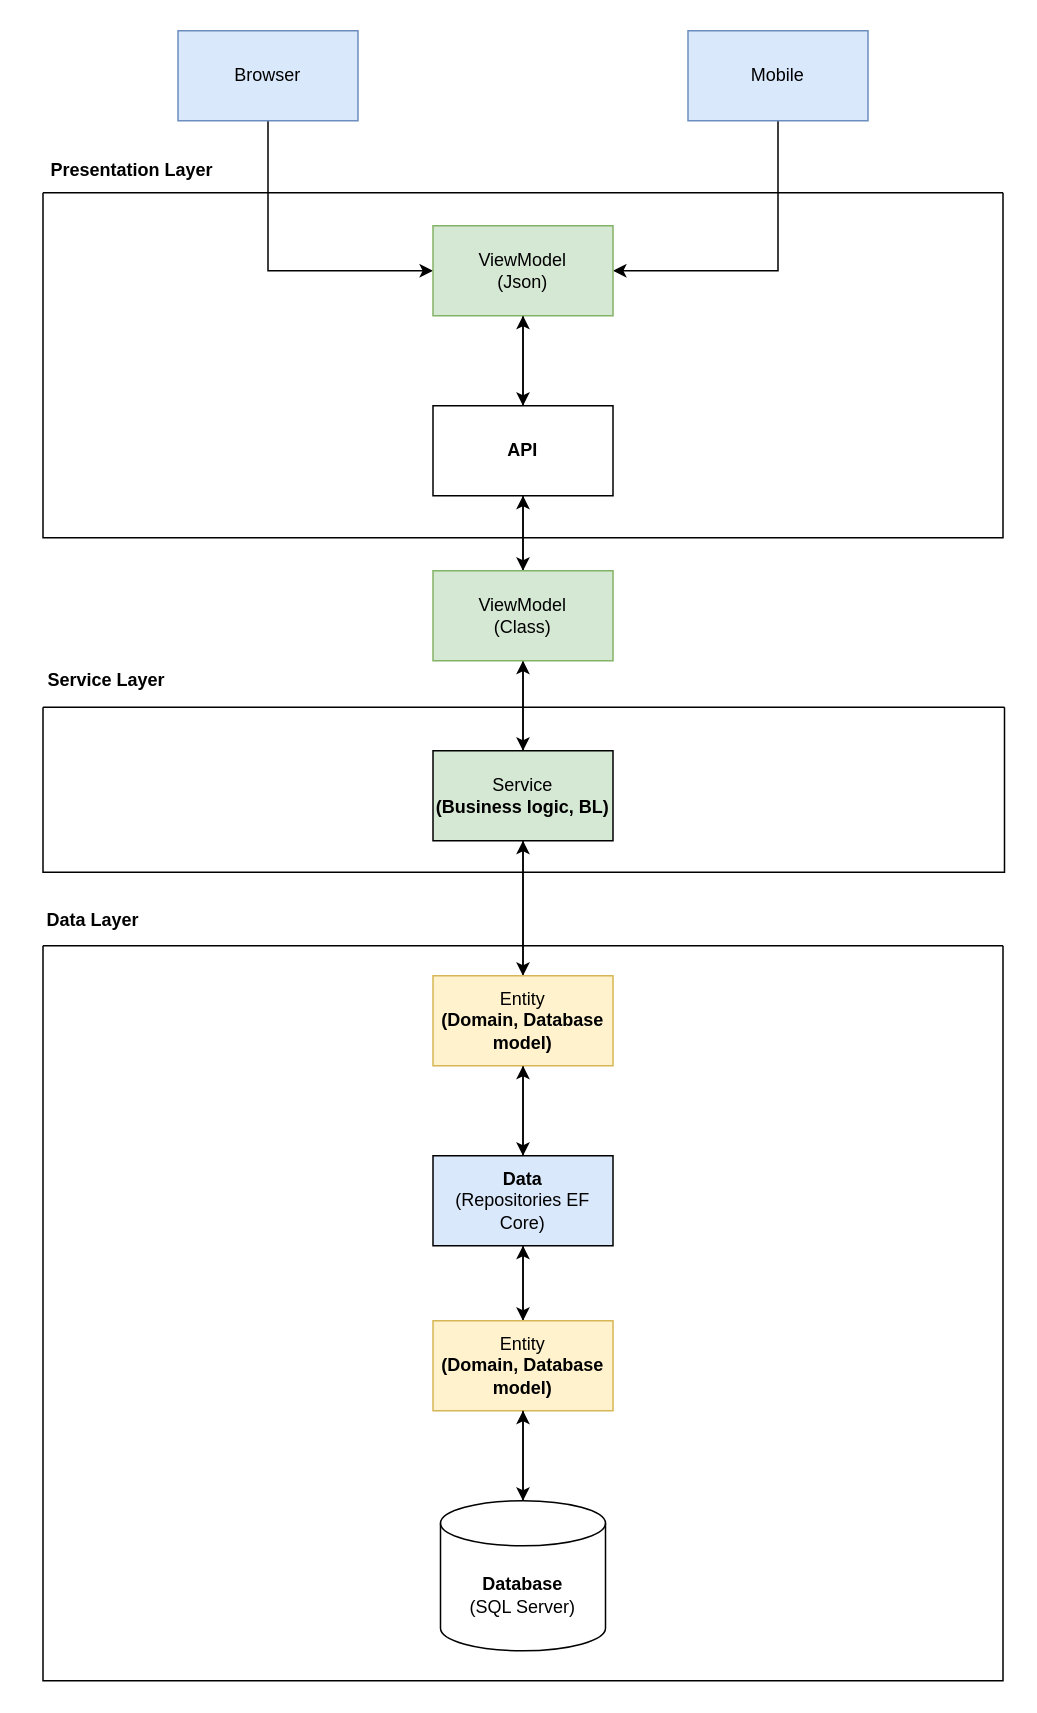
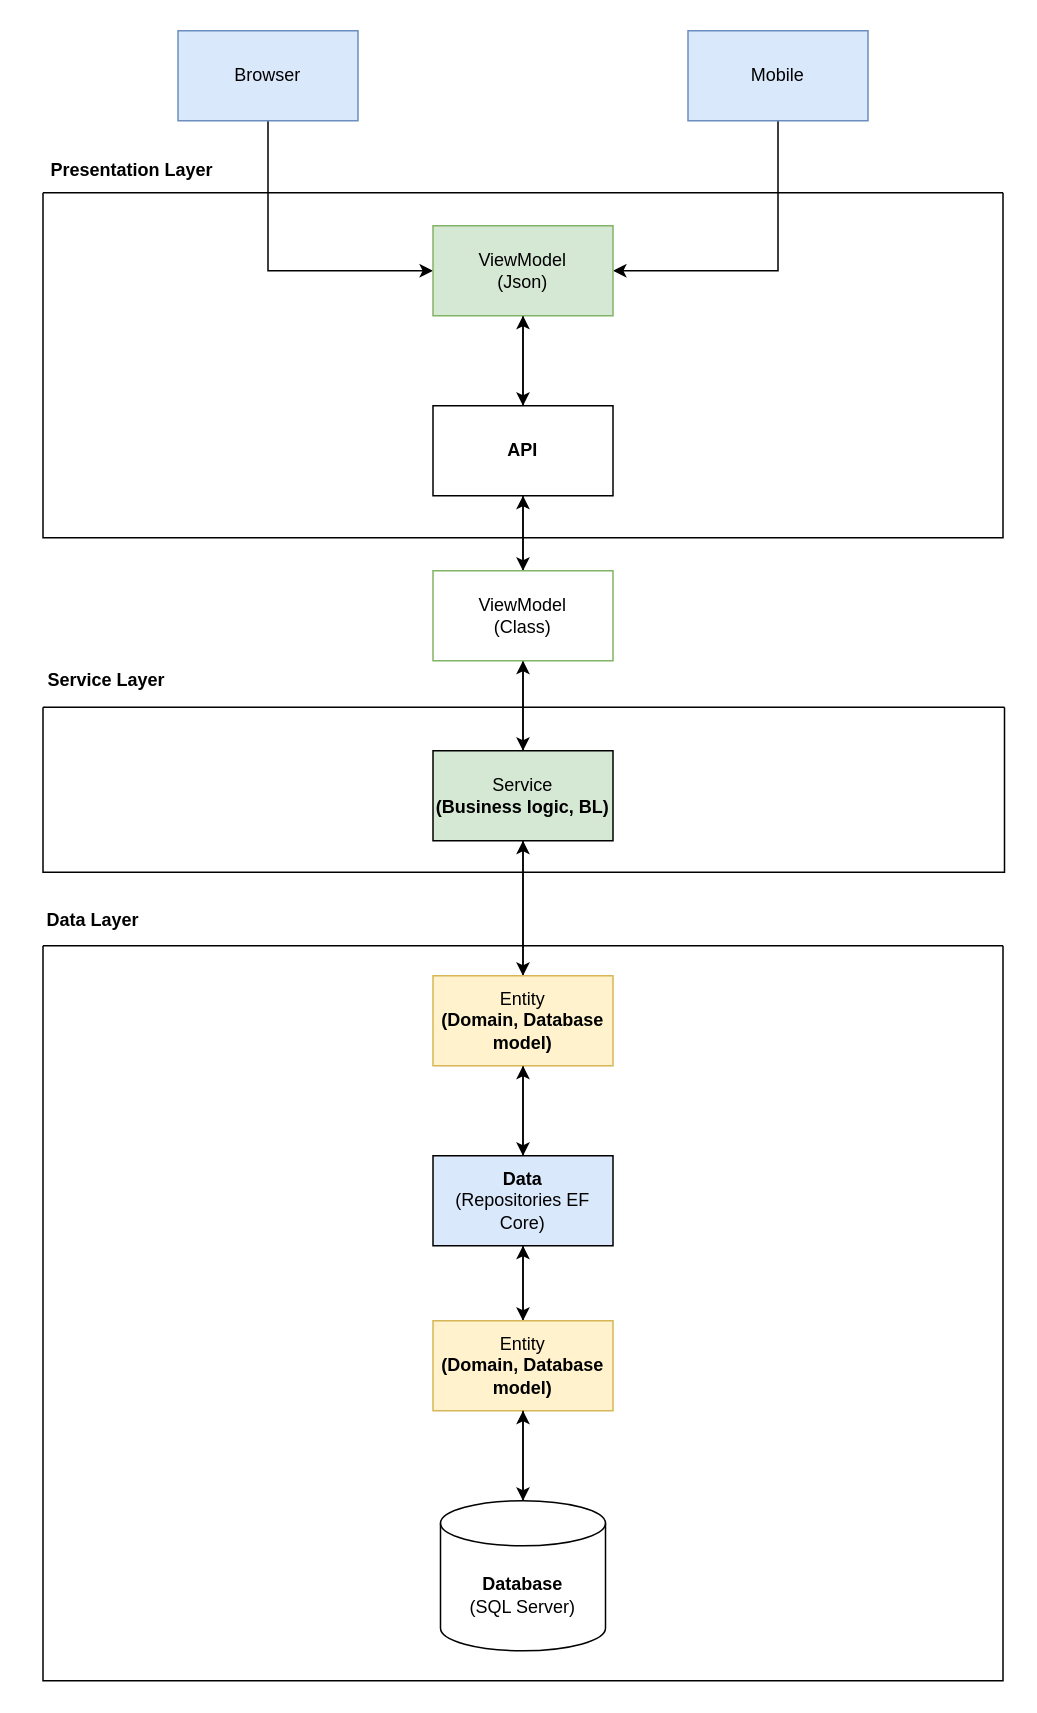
(523, 616) -> (523, 616)
